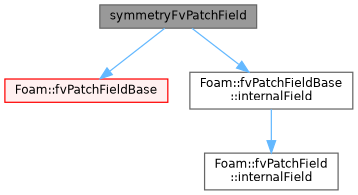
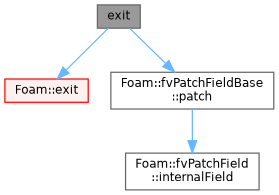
(178, 17) -> (119, 17)
(86, 91) -> (47, 91)
(271, 91) -> (192, 91)
